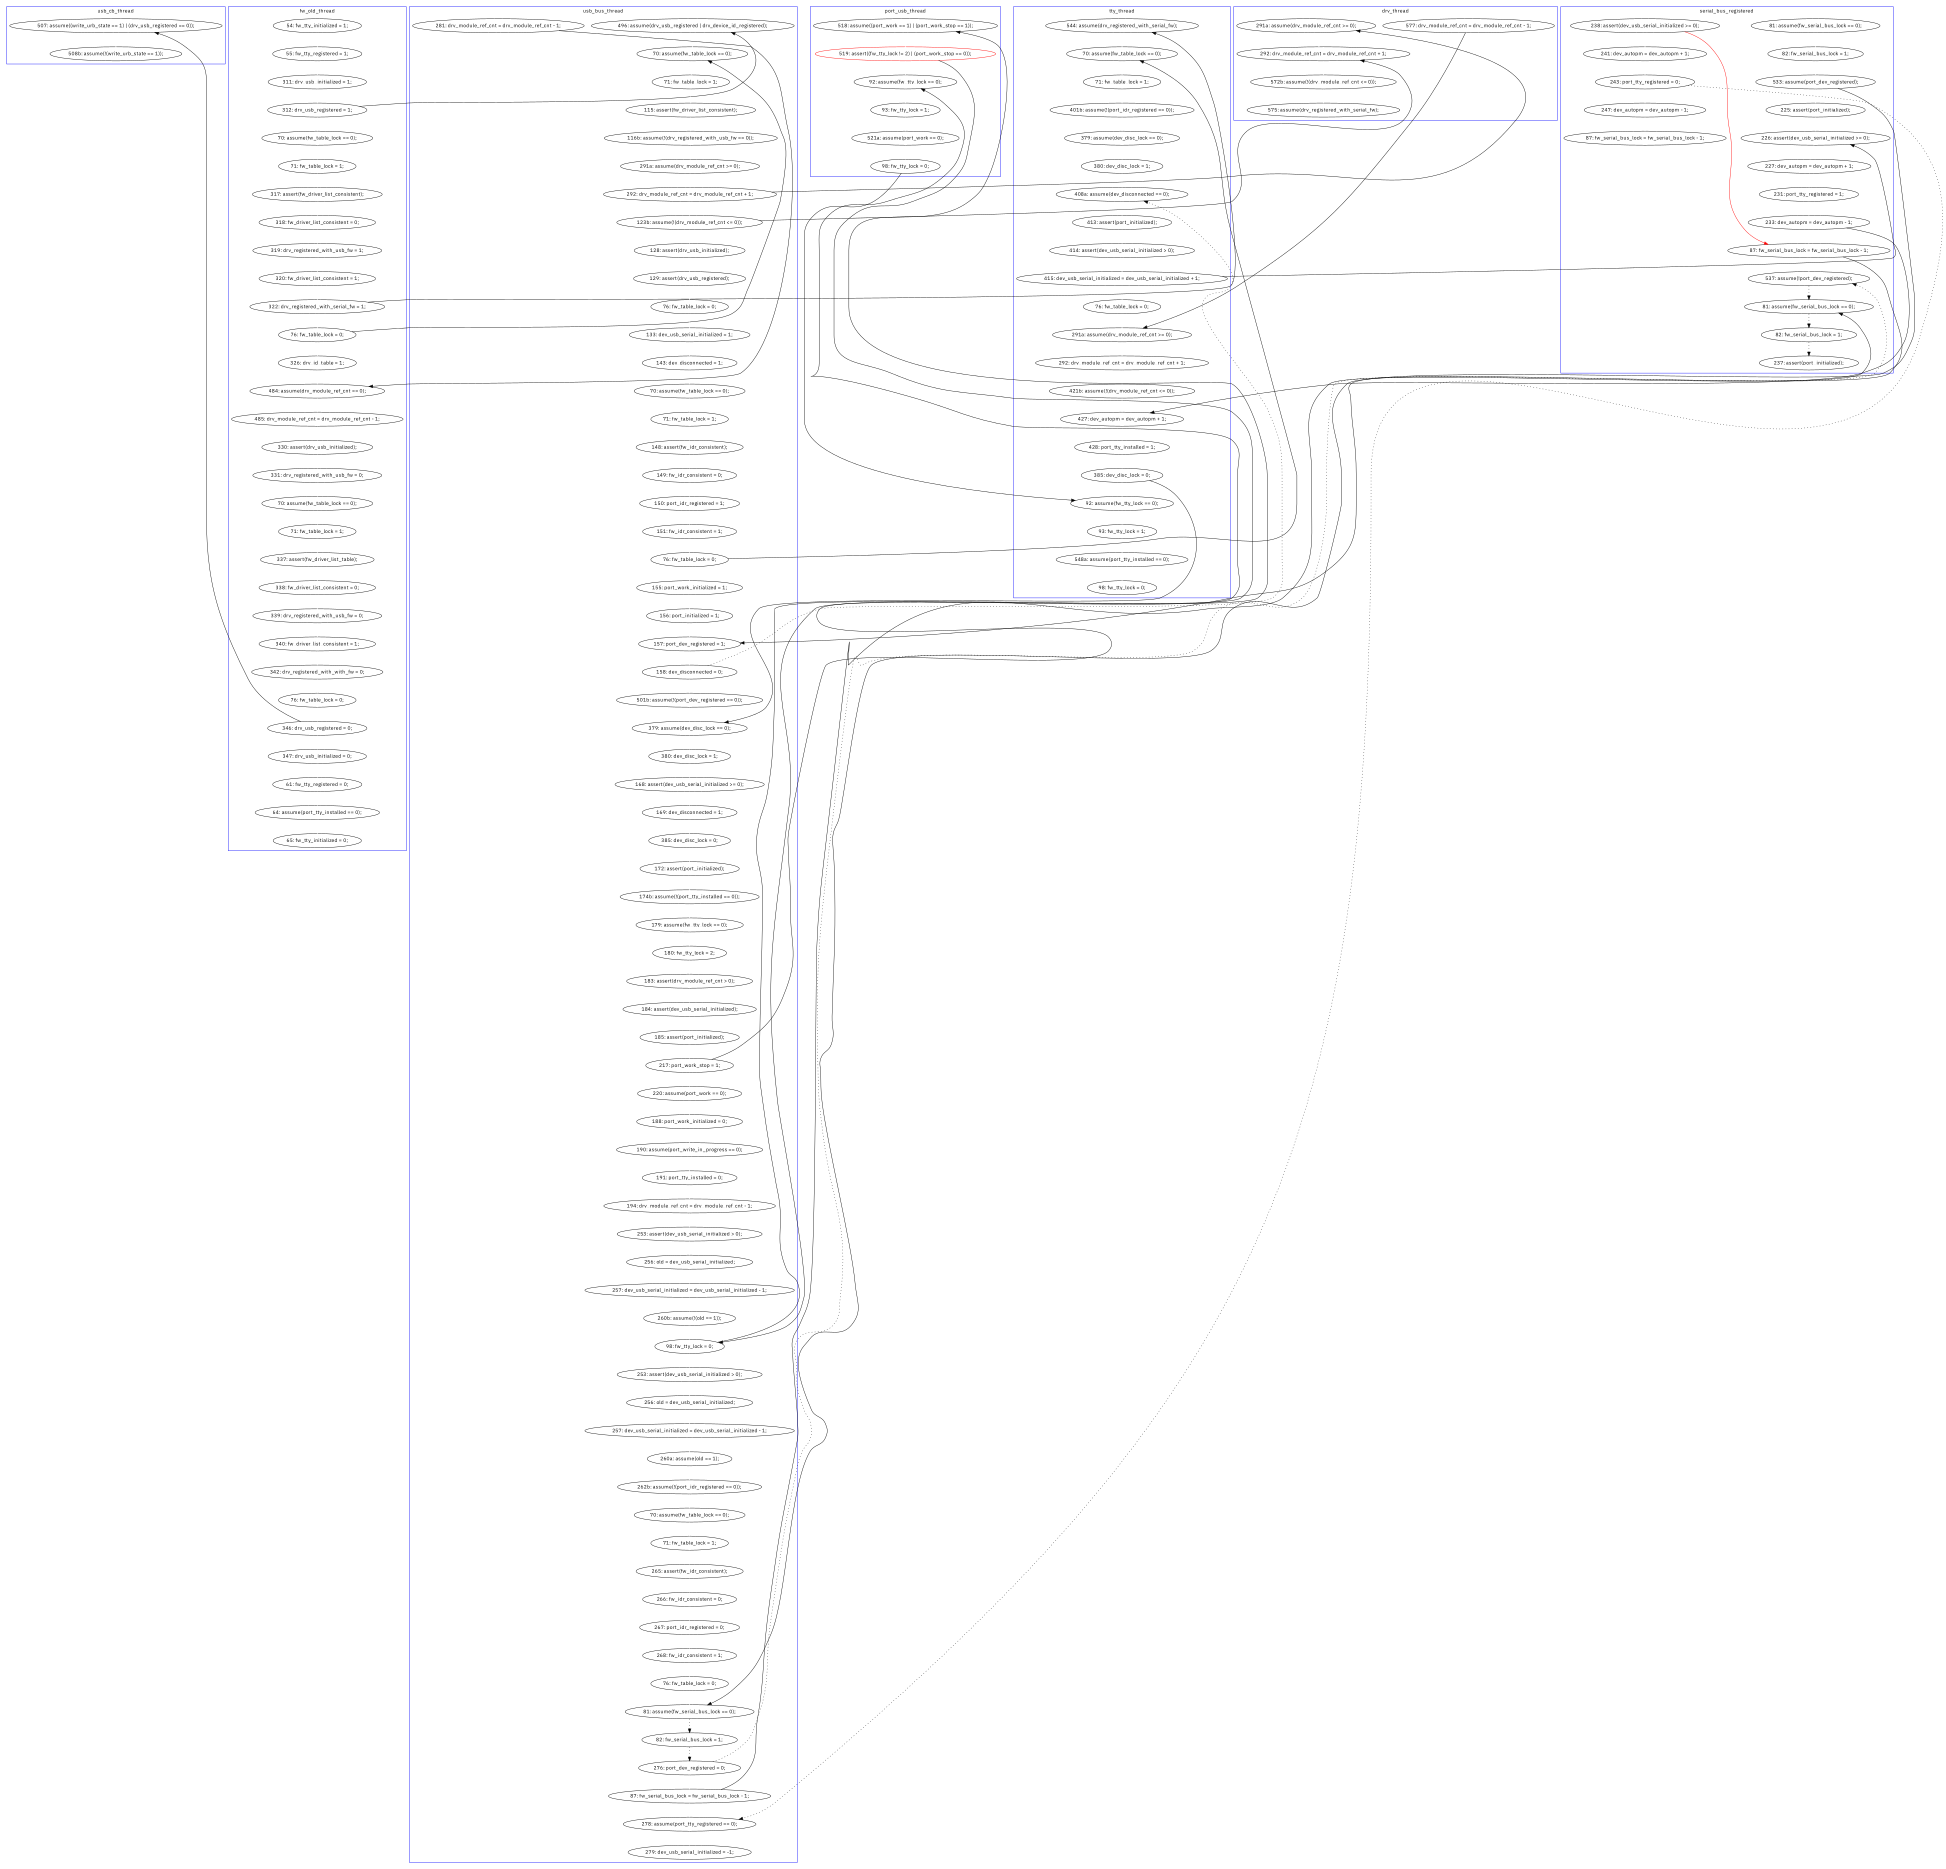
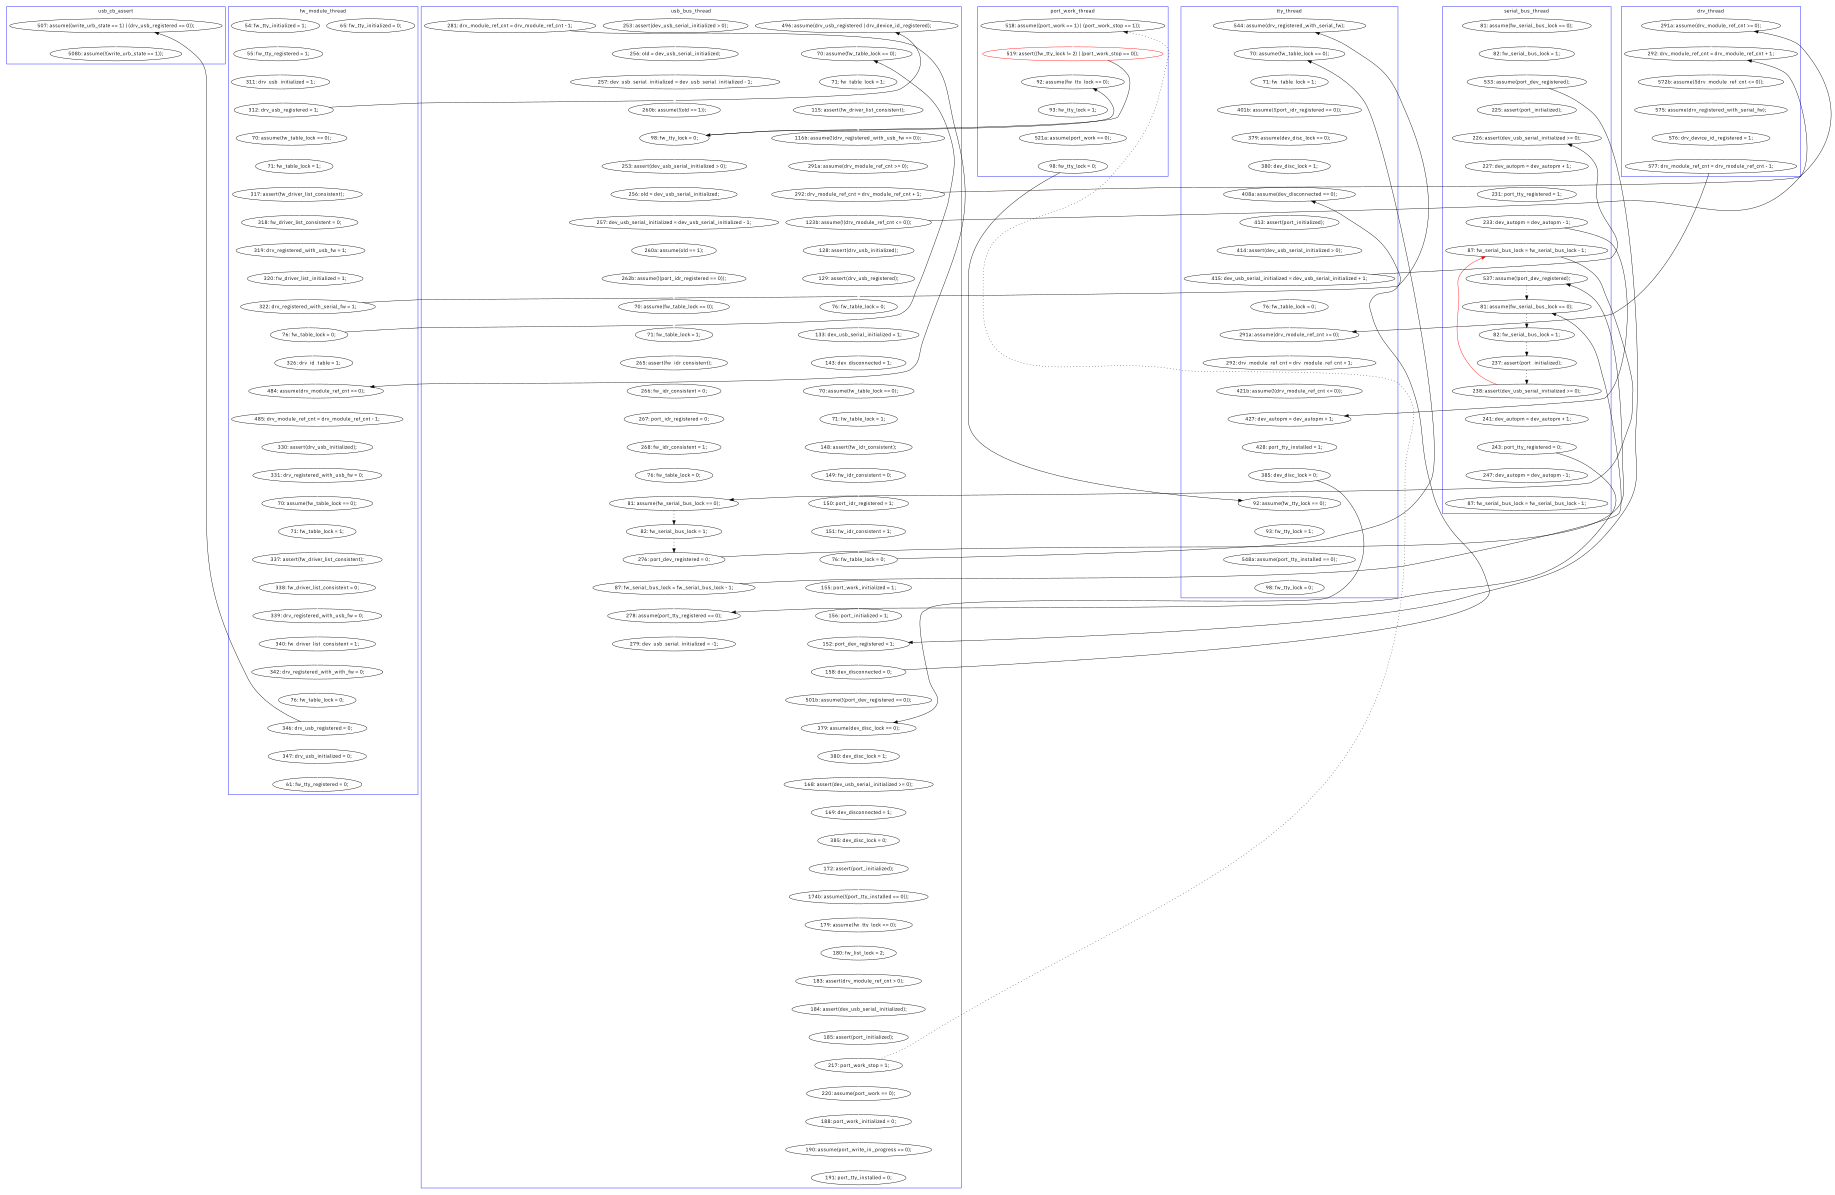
(116, 11) -> (116, 11)
(317, 11) -> (323, 11)
(905, 11) -> (1073, 11)
(1727, 11) -> (1527, 11)
none -> (1711, 138)
(317, 279) -> (305, 279)
none -> (1527, 375)
(317, 560) -> (317, 560)
(1275, 596) -> (1439, 617)
(836, 628) -> (1412, 432)
(690, 644) -> (859, 644)
(875, 661) -> (1294, 547)
(1366, 708) -> (1234, 606)
(317, 813) -> none
(690, 953) -> (859, 953)
(690, 1206) -> none
